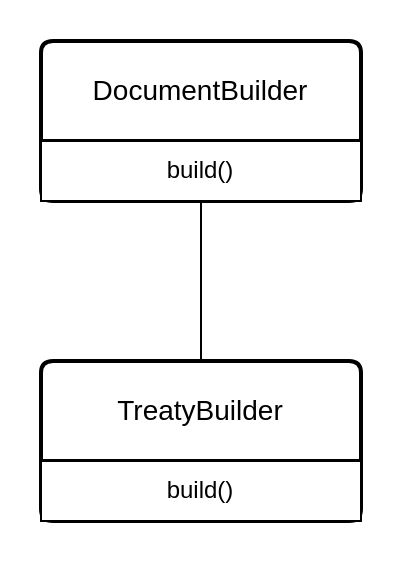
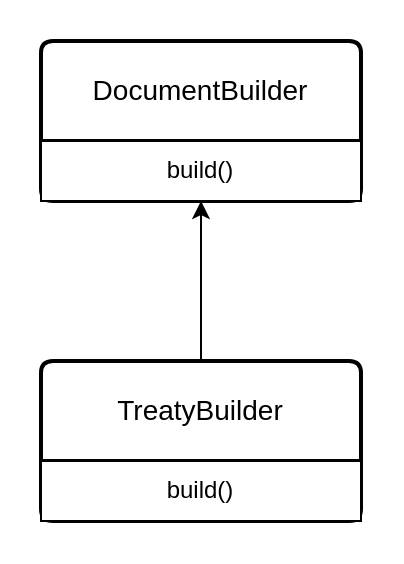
(201, 211) -> (201, 216)
